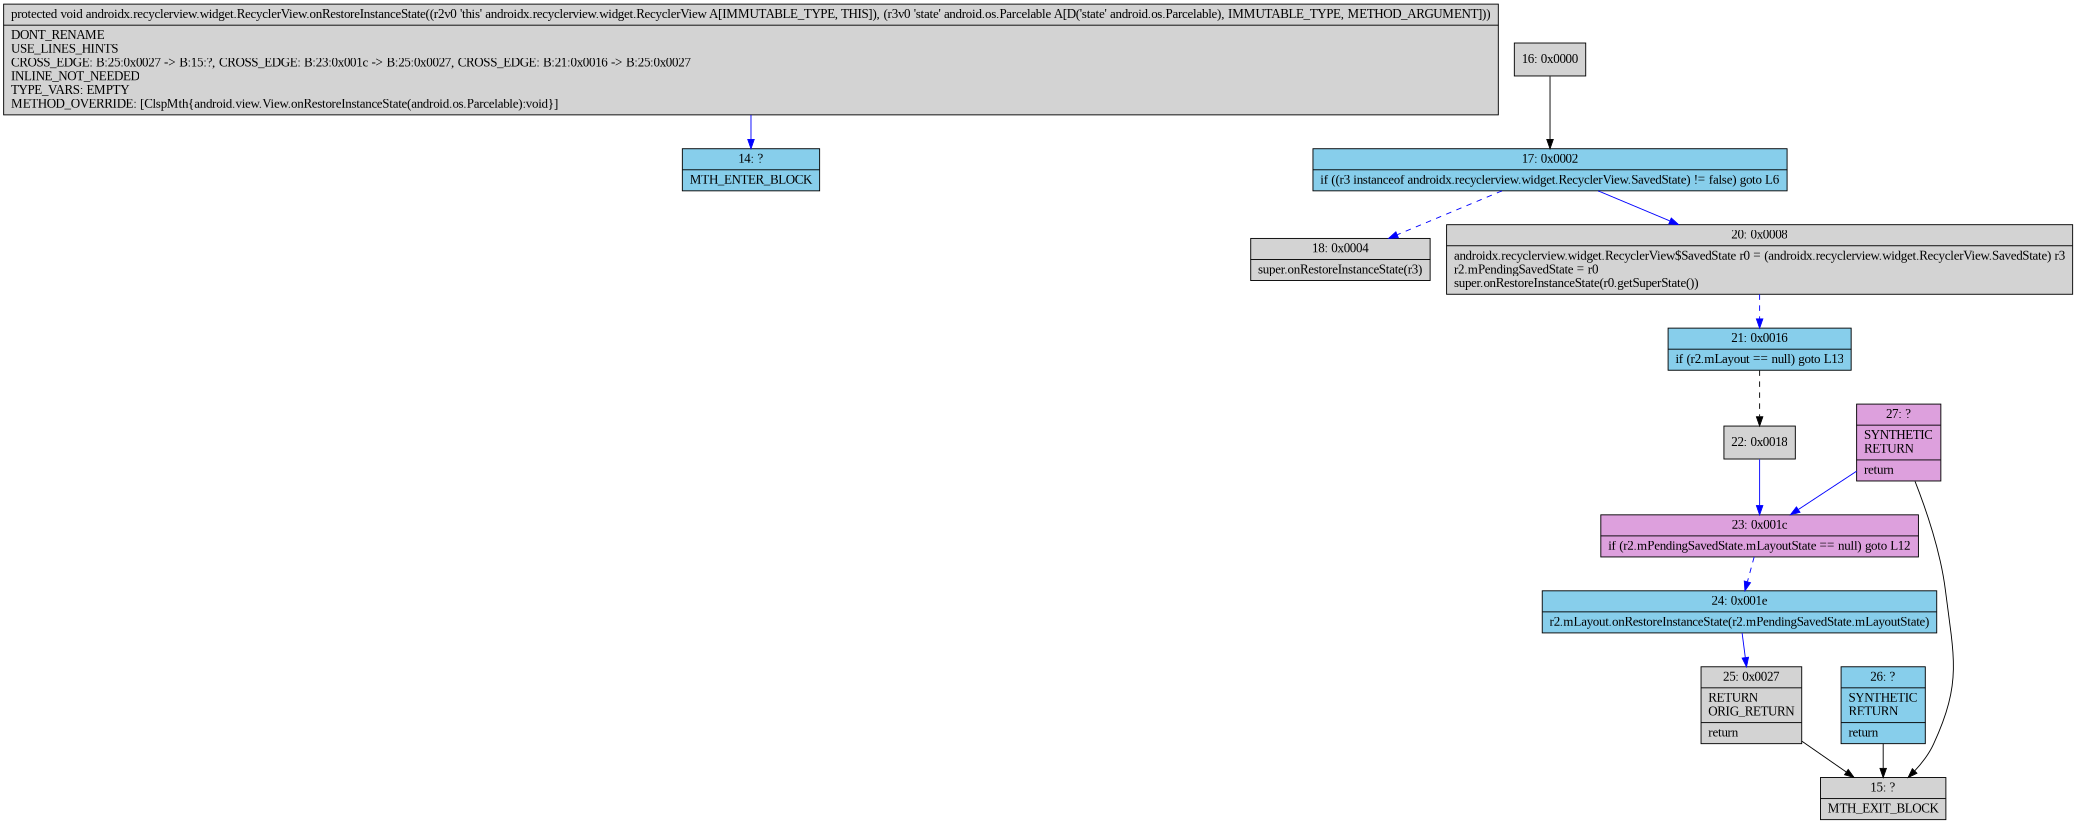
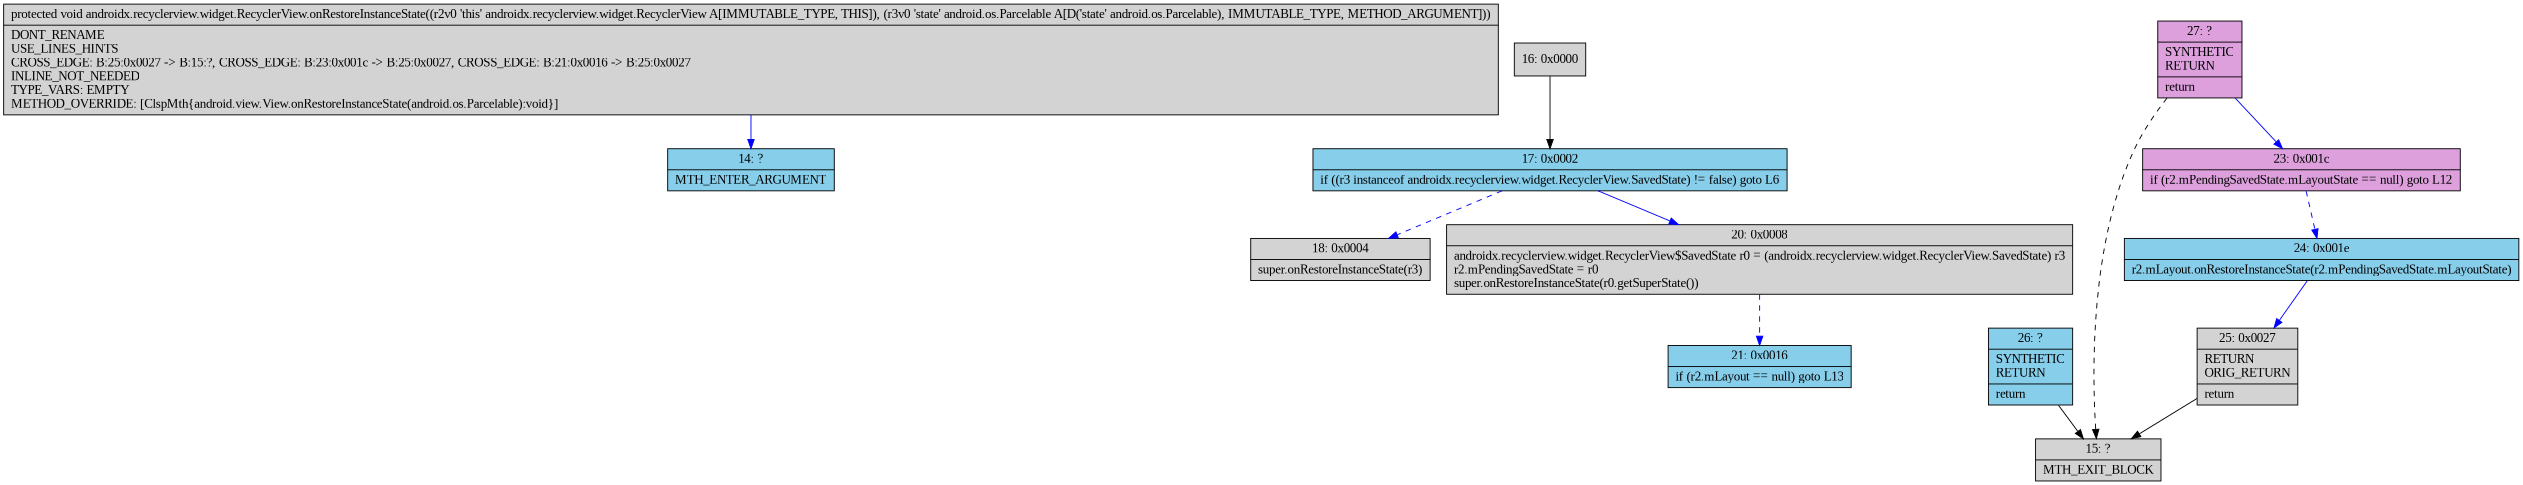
(751, 180) -> (751, 180)
(1760, 443) -> none
(1950, 628) -> (2103, 257)
